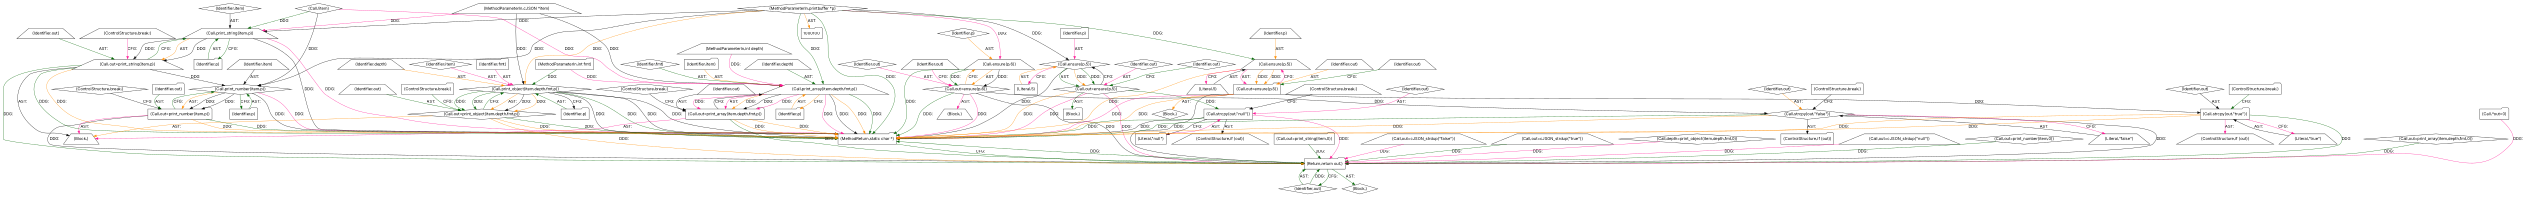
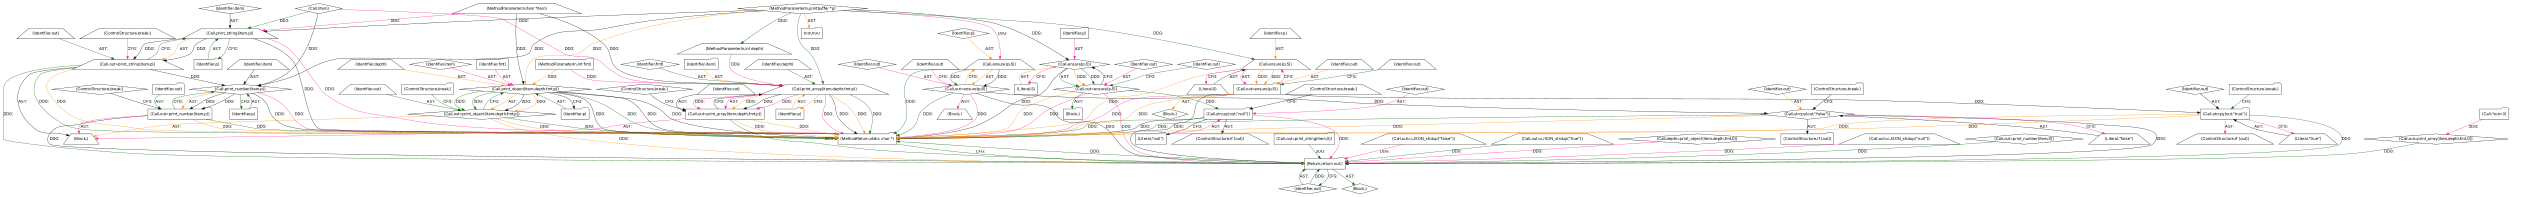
(517, 9) -> (517, 9)
(546, 76) -> (546, 76)
(859, 77) -> (766, 26)
(1948, 162) -> (2466, 126)
